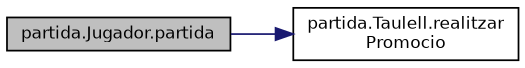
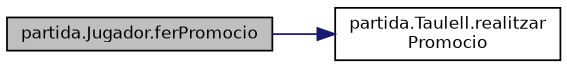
(119, 34) -> (140, 34)
